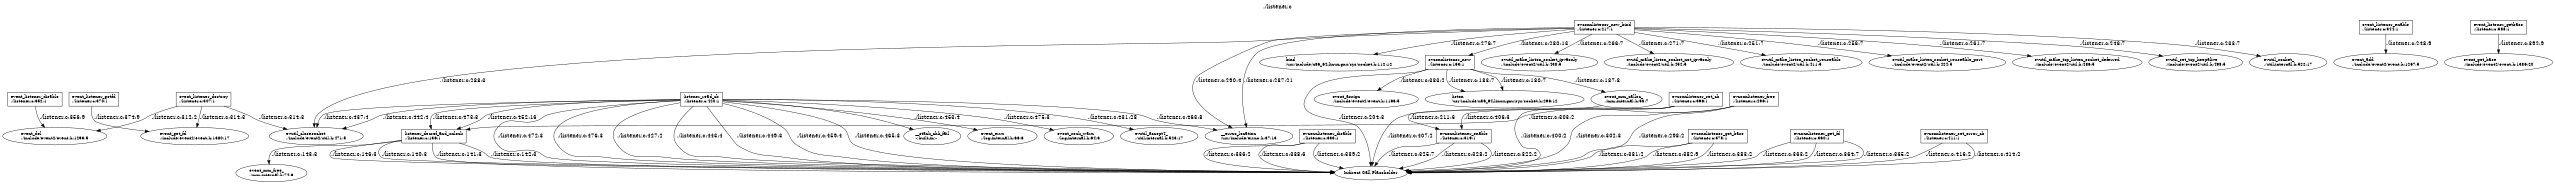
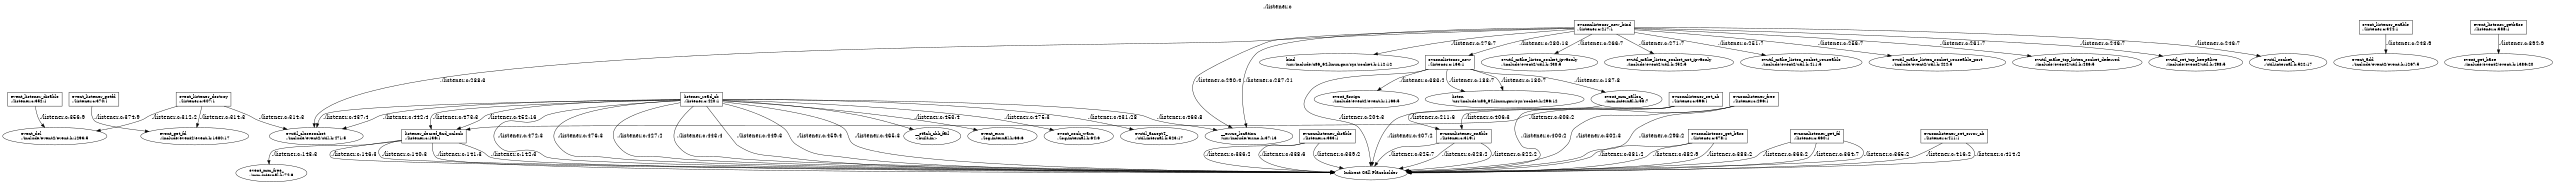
(2218, 44) -> (2218, 44)
